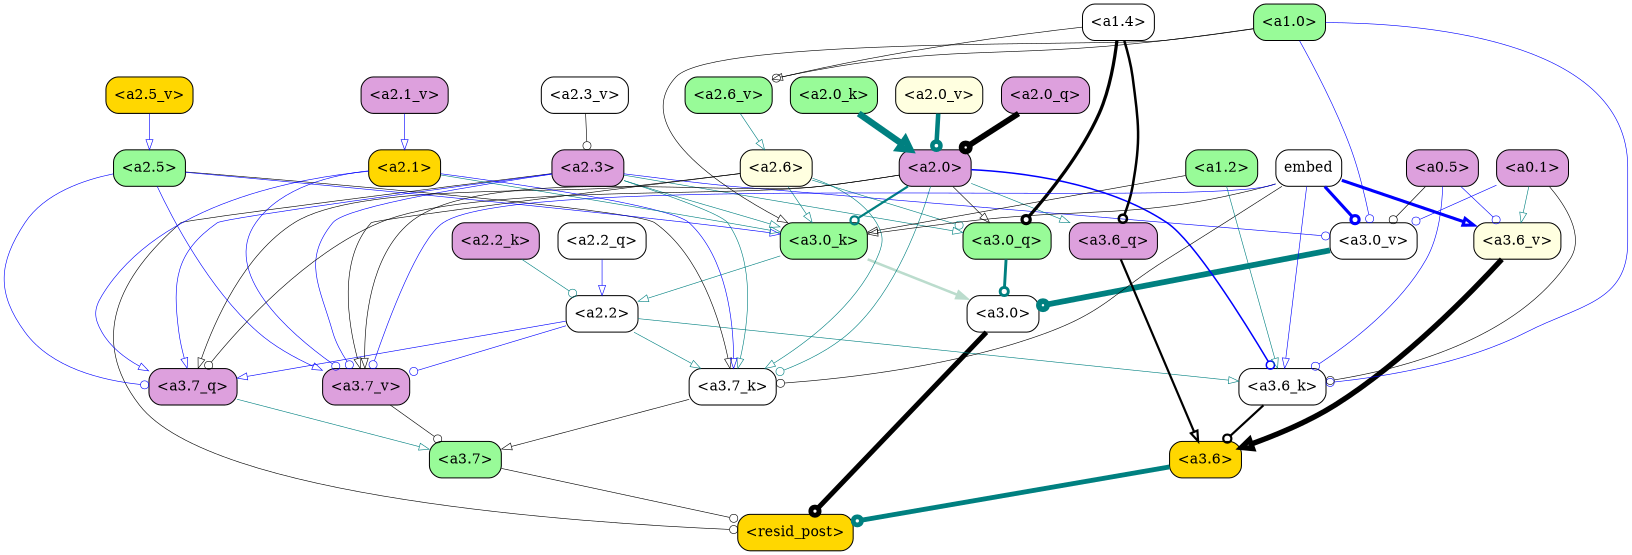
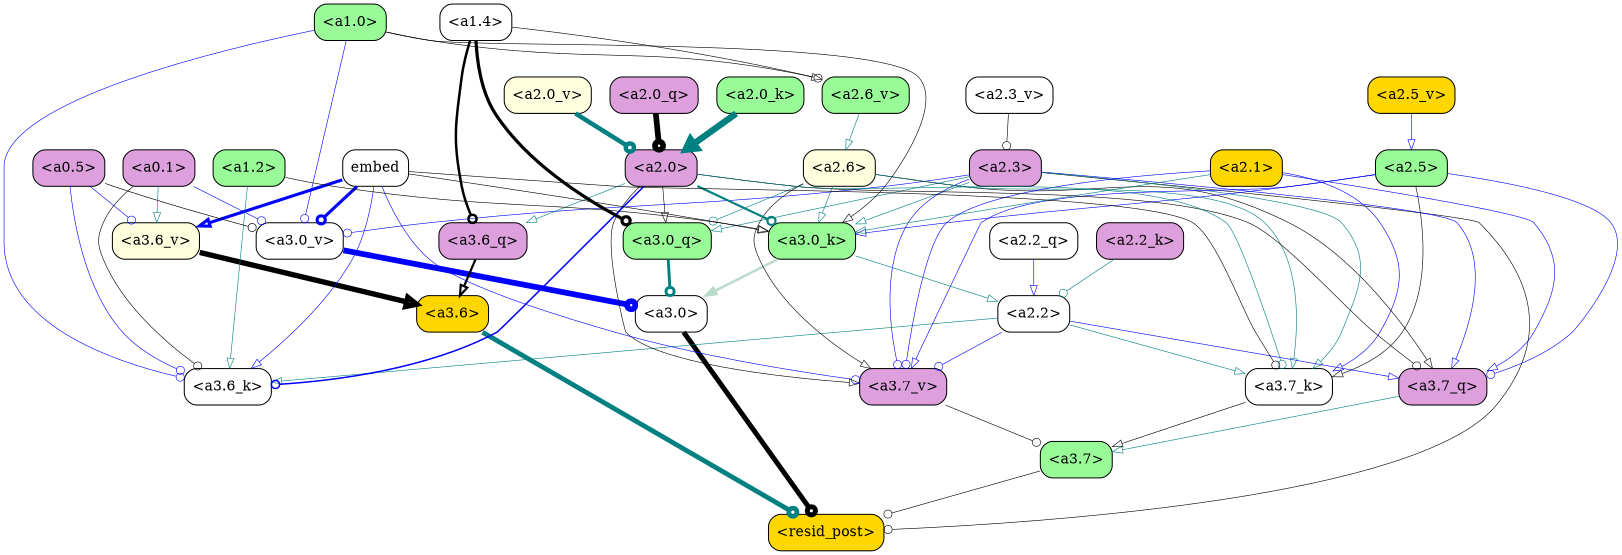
(405, 95) -> none
(1189, 277) -> (485, 277)
(1247, 421) -> none
